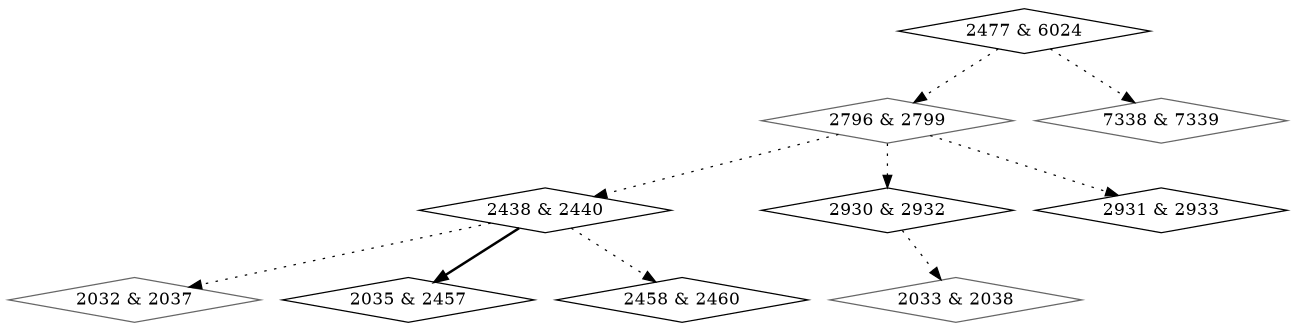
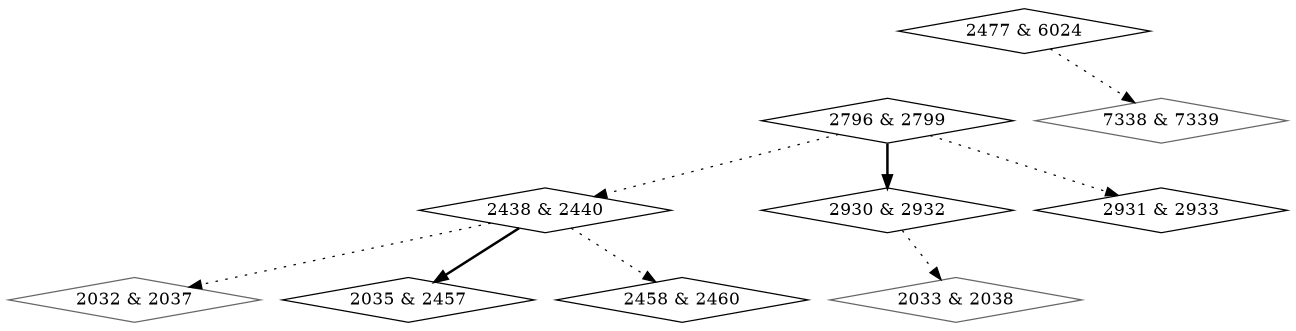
(961, 72) -> none
(887, 121) -> (887, 121)
(887, 159) -> (887, 159)
